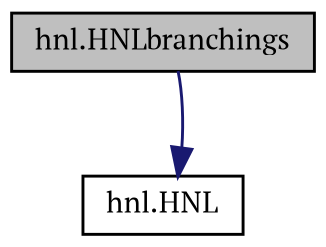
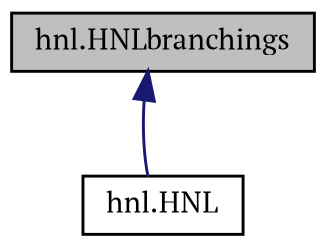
(182, 109) -> (144, 139)
